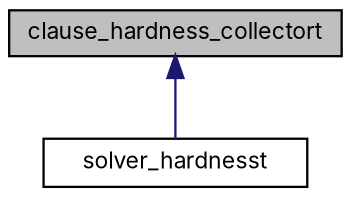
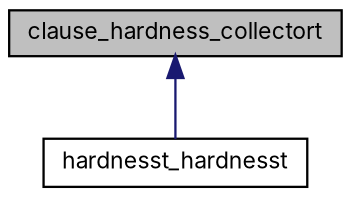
(175, 163) -> (175, 163)
